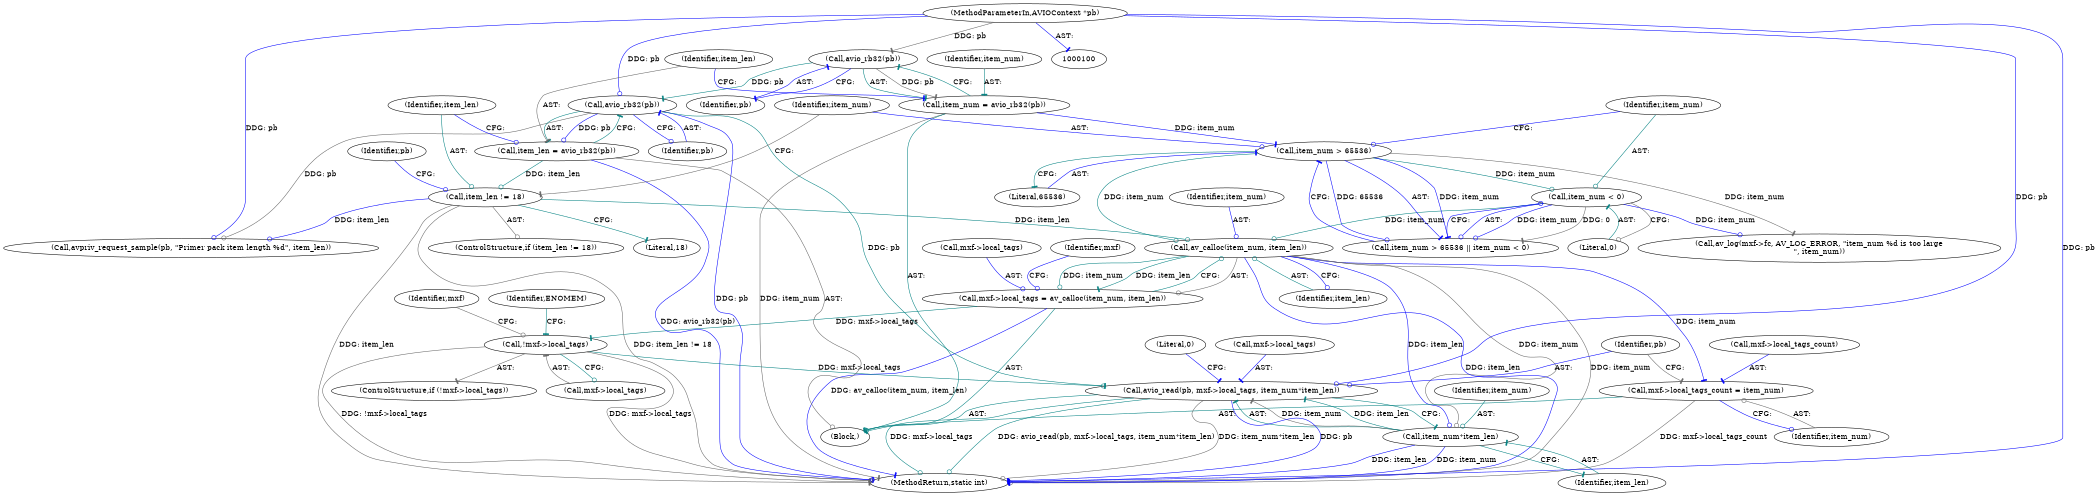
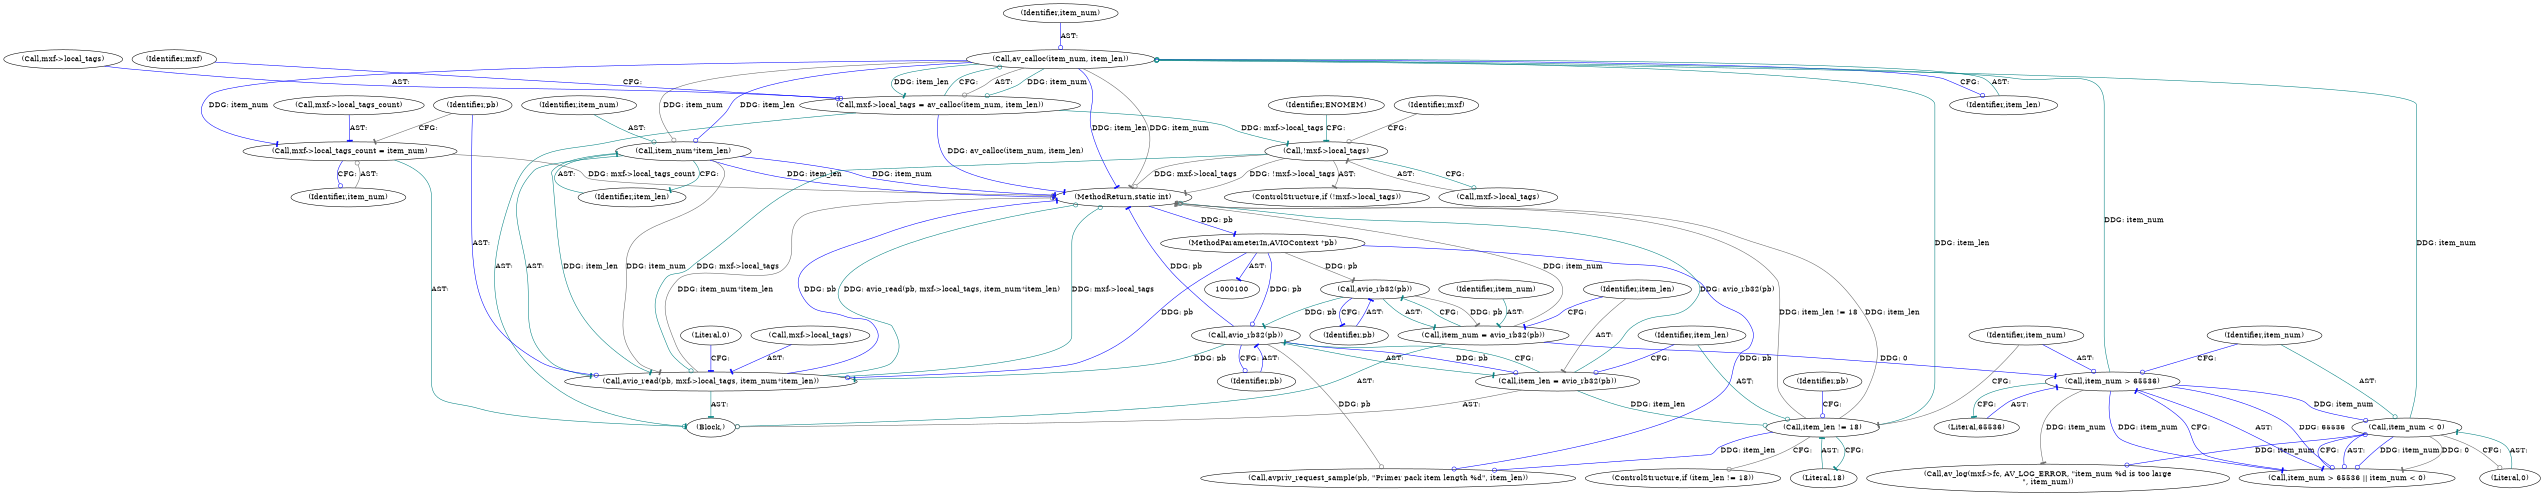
(1205, 128) -> (1894, 359)
(1462, 171) -> (2272, 394)
(517, 220) -> (1804, 451)
(2063, 300) -> (1191, 220)
(710, 334) -> (1528, 228)
(1372, 402) -> none
none -> (1822, 454)
